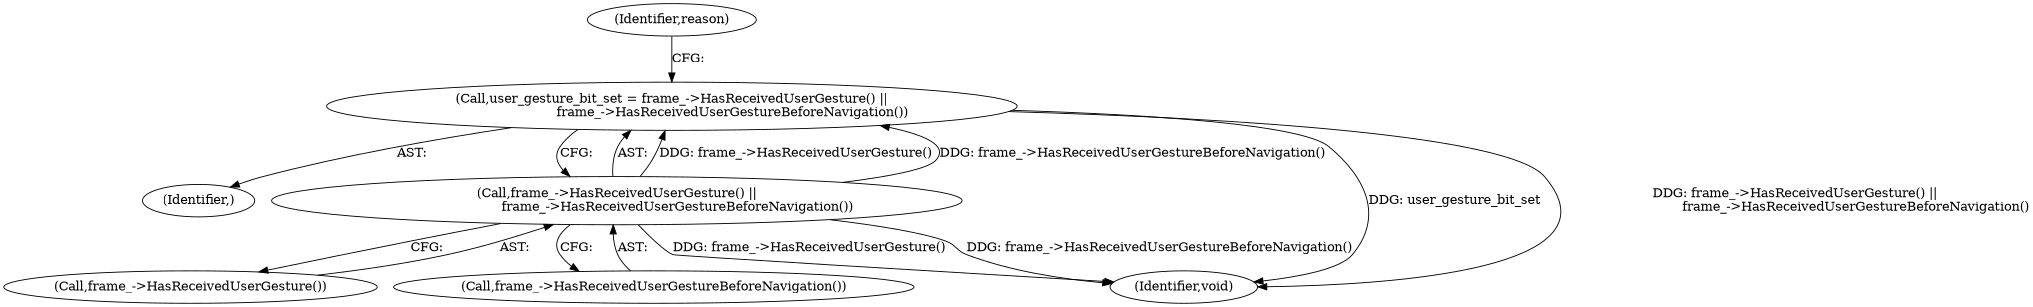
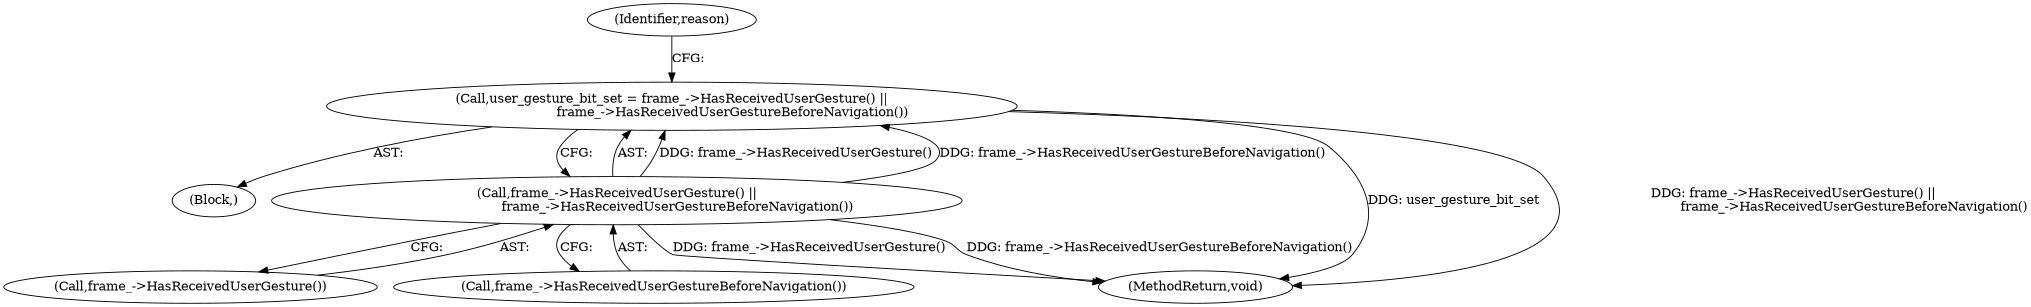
(199, 201) -> (214, 201)
(1184, 287) -> (1196, 287)
